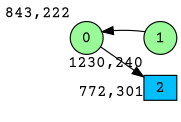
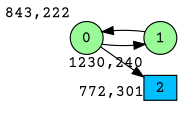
none -> (118, 46)
